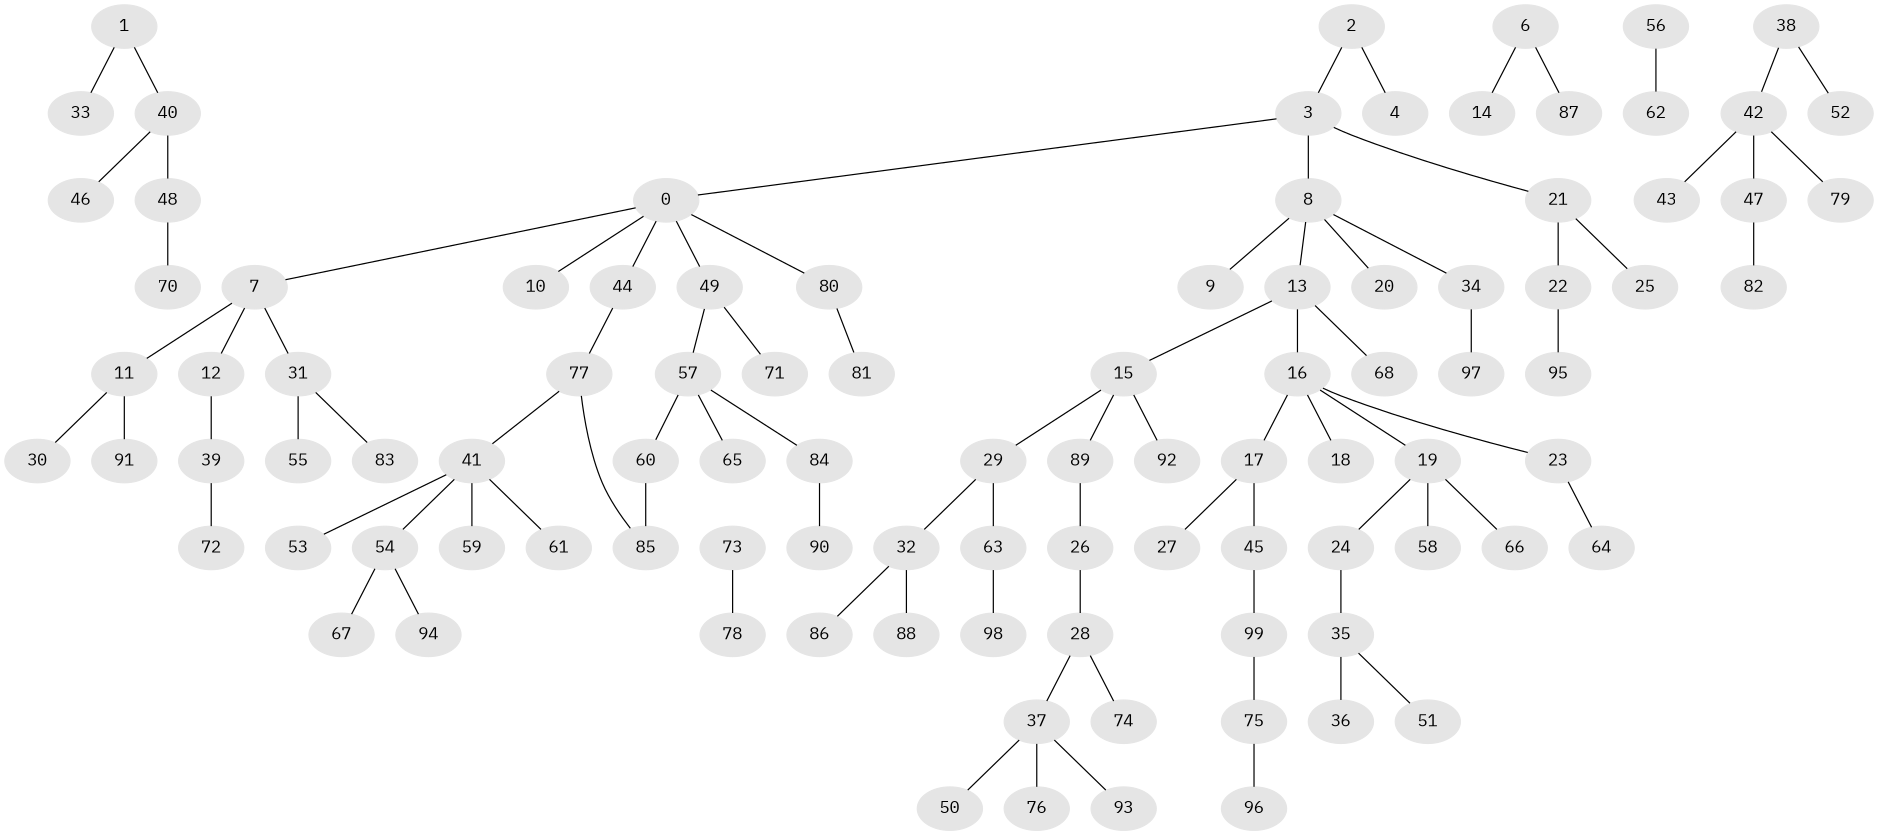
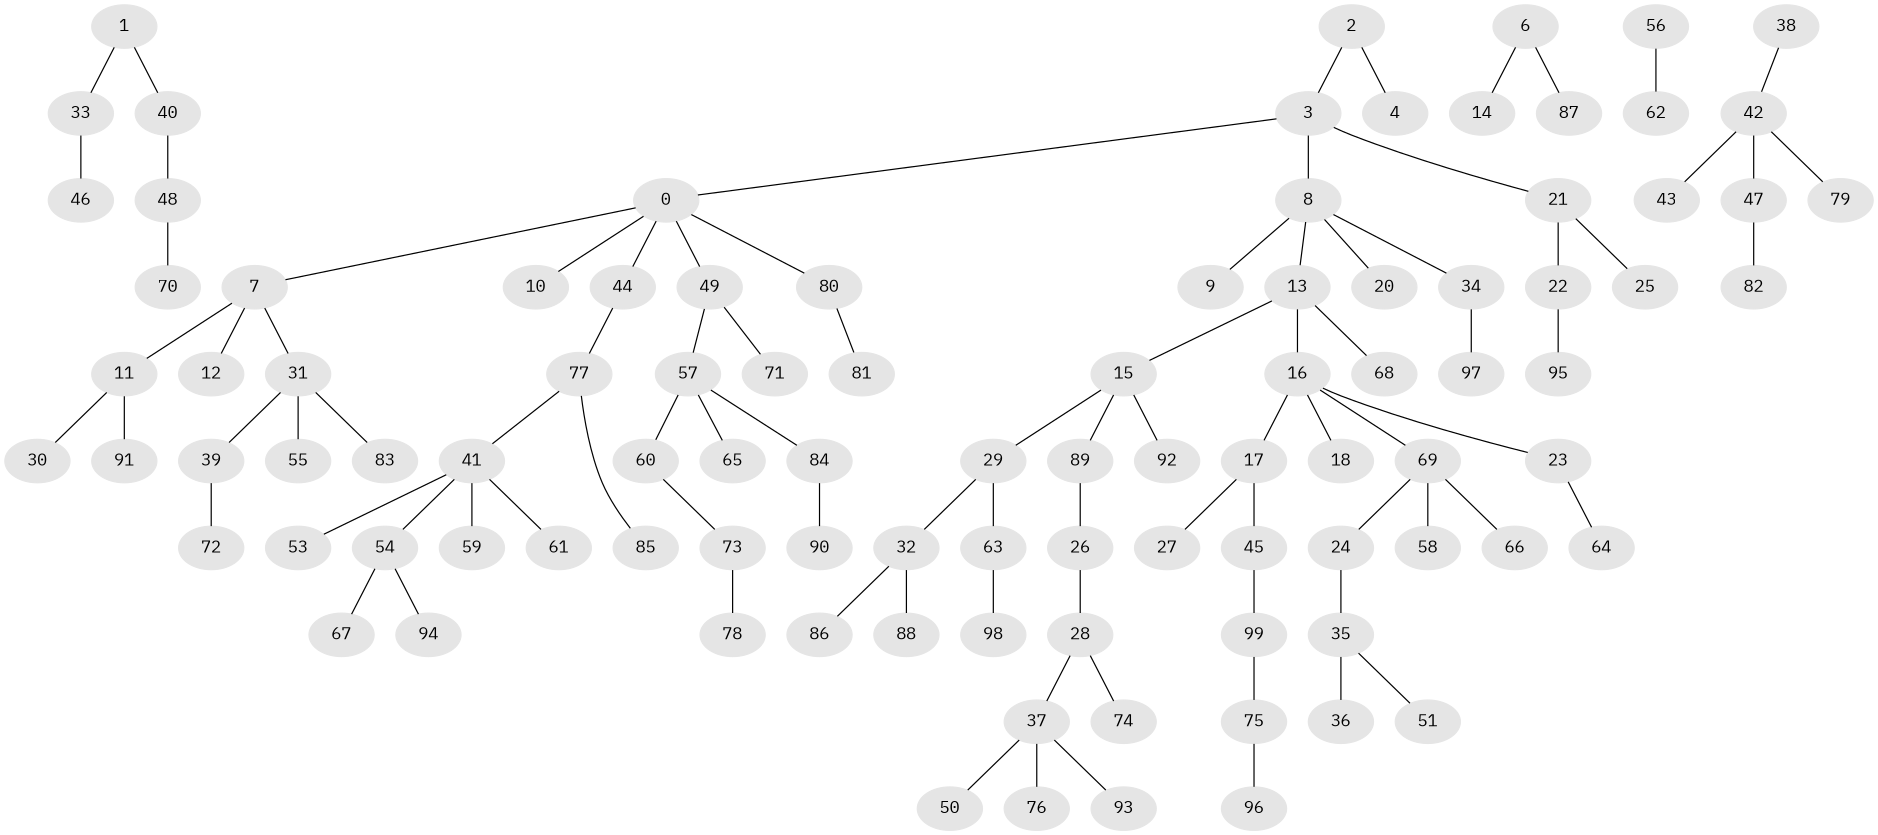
(1841, 113) -> none
(124, 157) -> (81, 157)
(211, 418) -> (255, 417)
(1428, 461) -> (1428, 461)
(646, 505) -> (689, 504)
